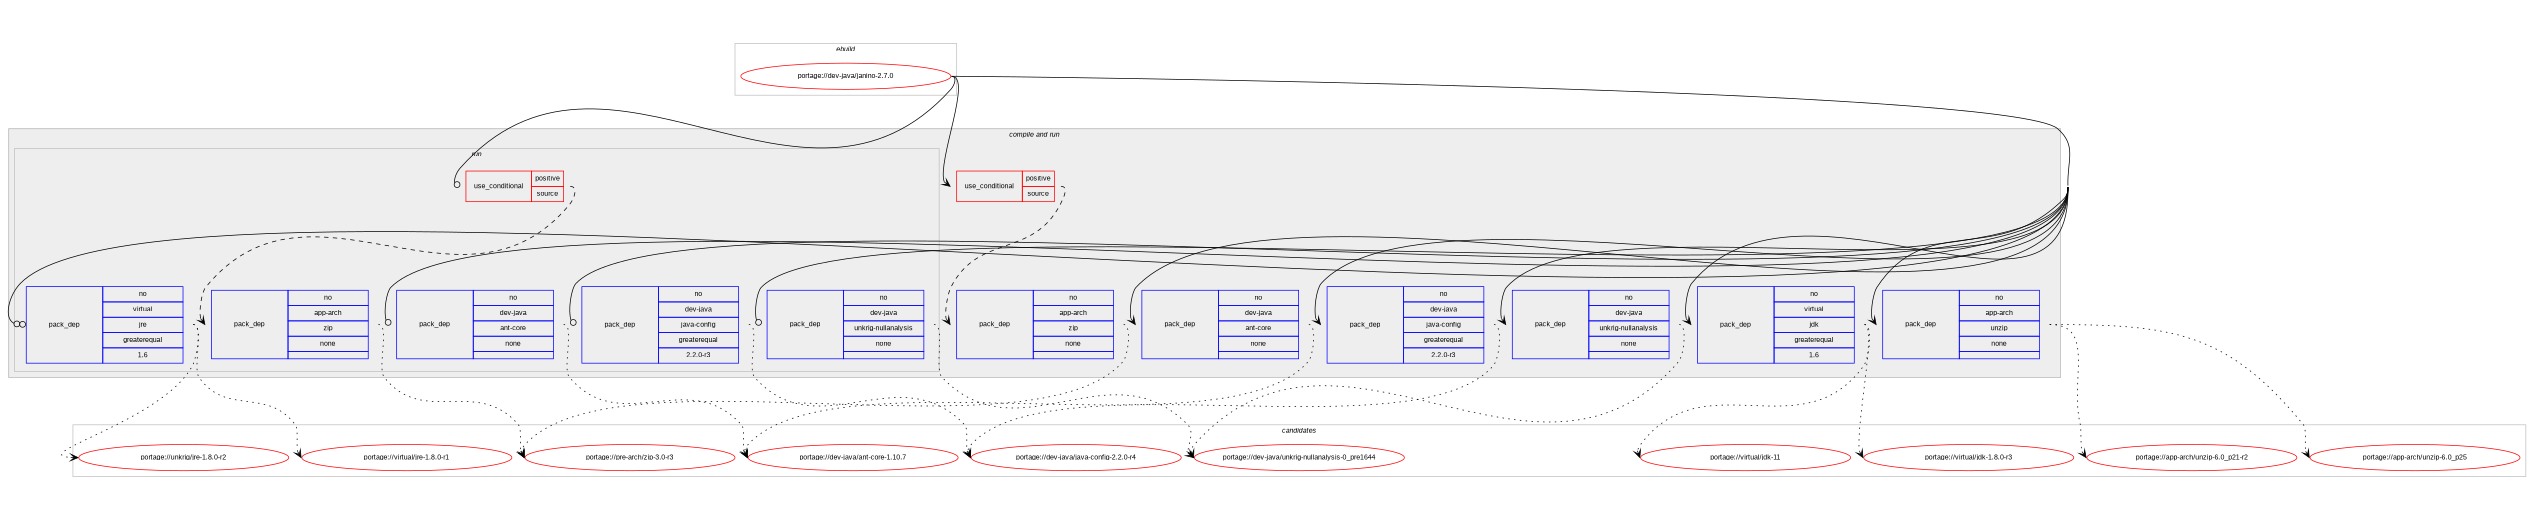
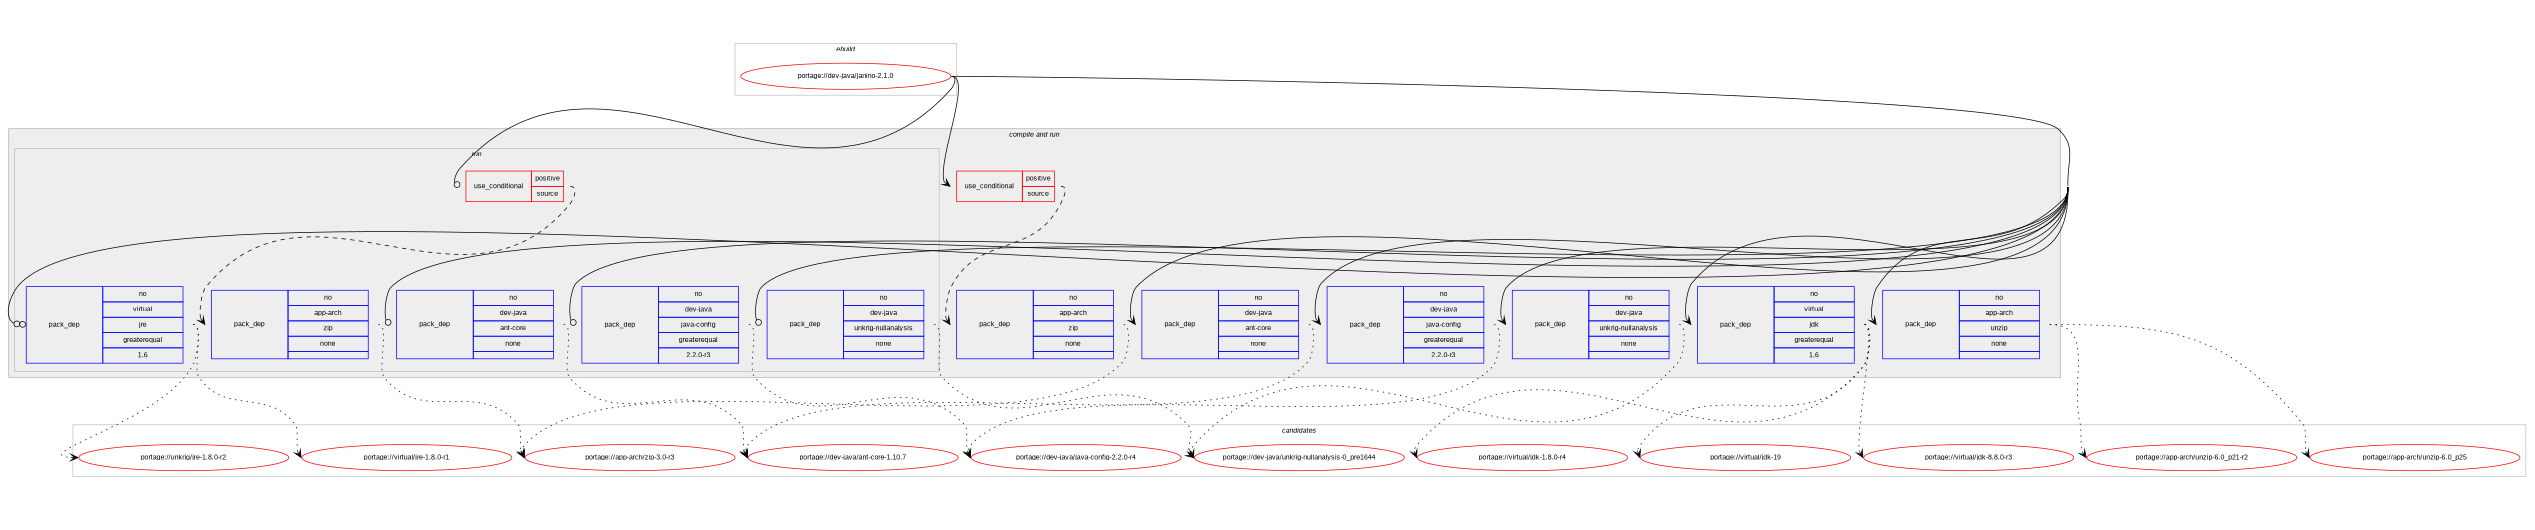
(846, 76) -> (846, 76)
(630, 458) -> (630, 458)
none -> (1522, 458)
(1746, 458) -> (1746, 458)
(1969, 458) -> (1969, 458)
